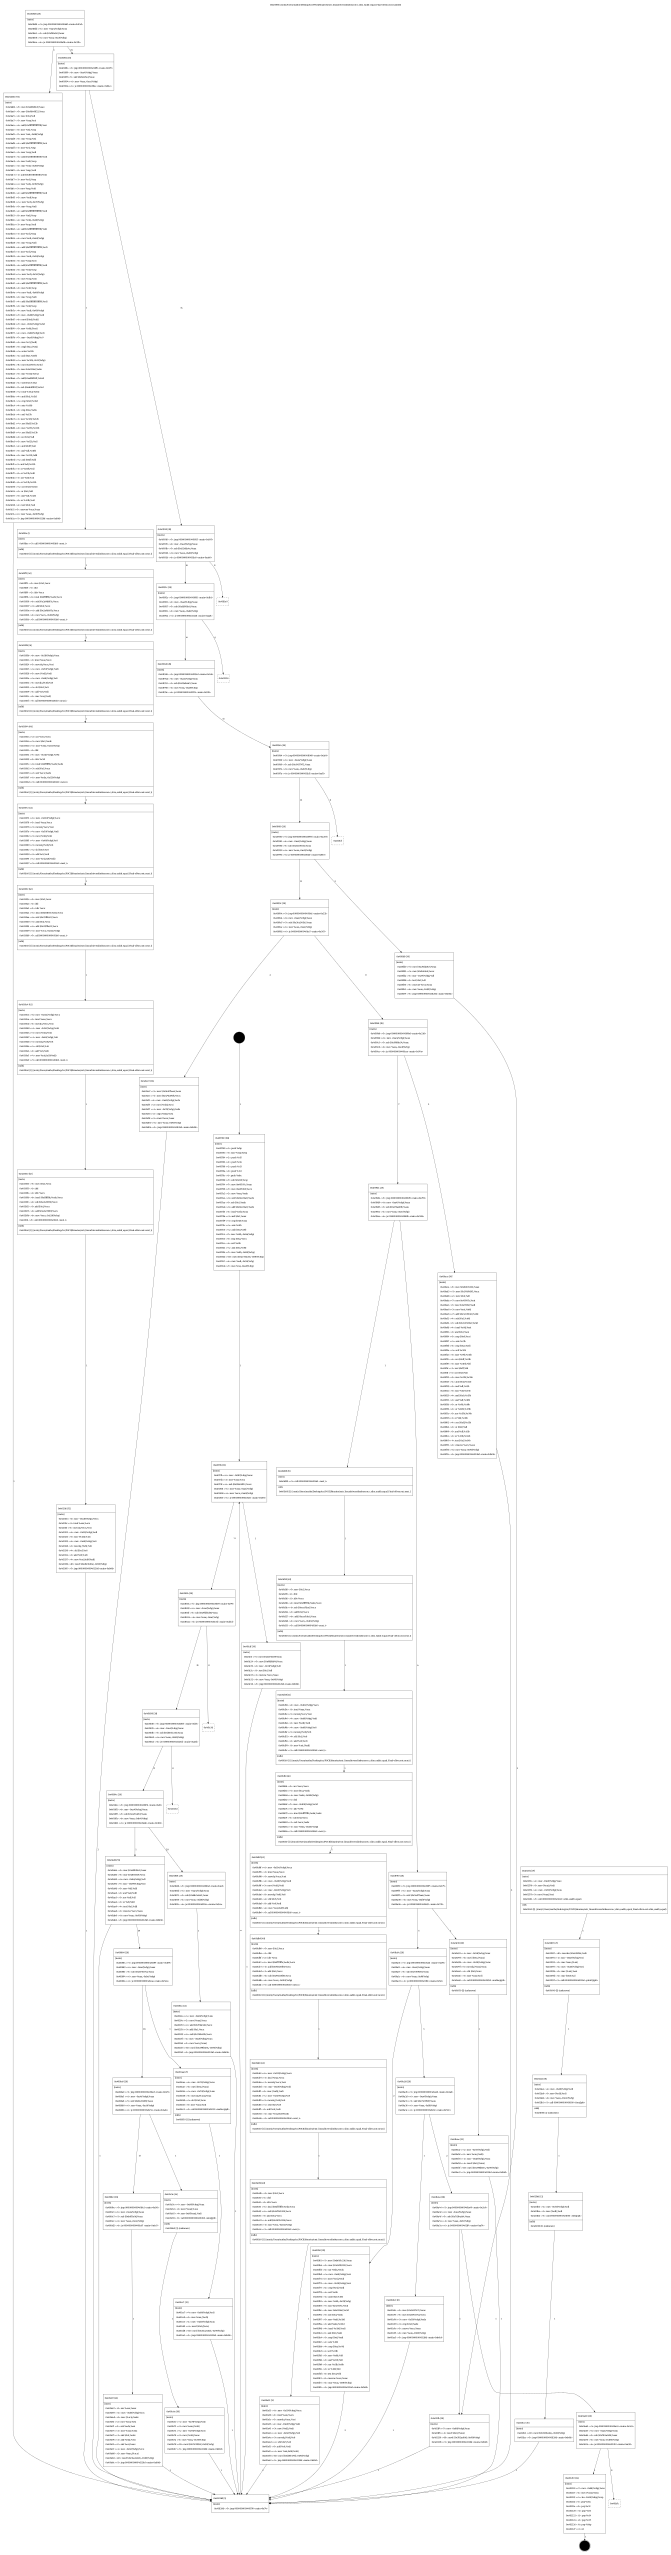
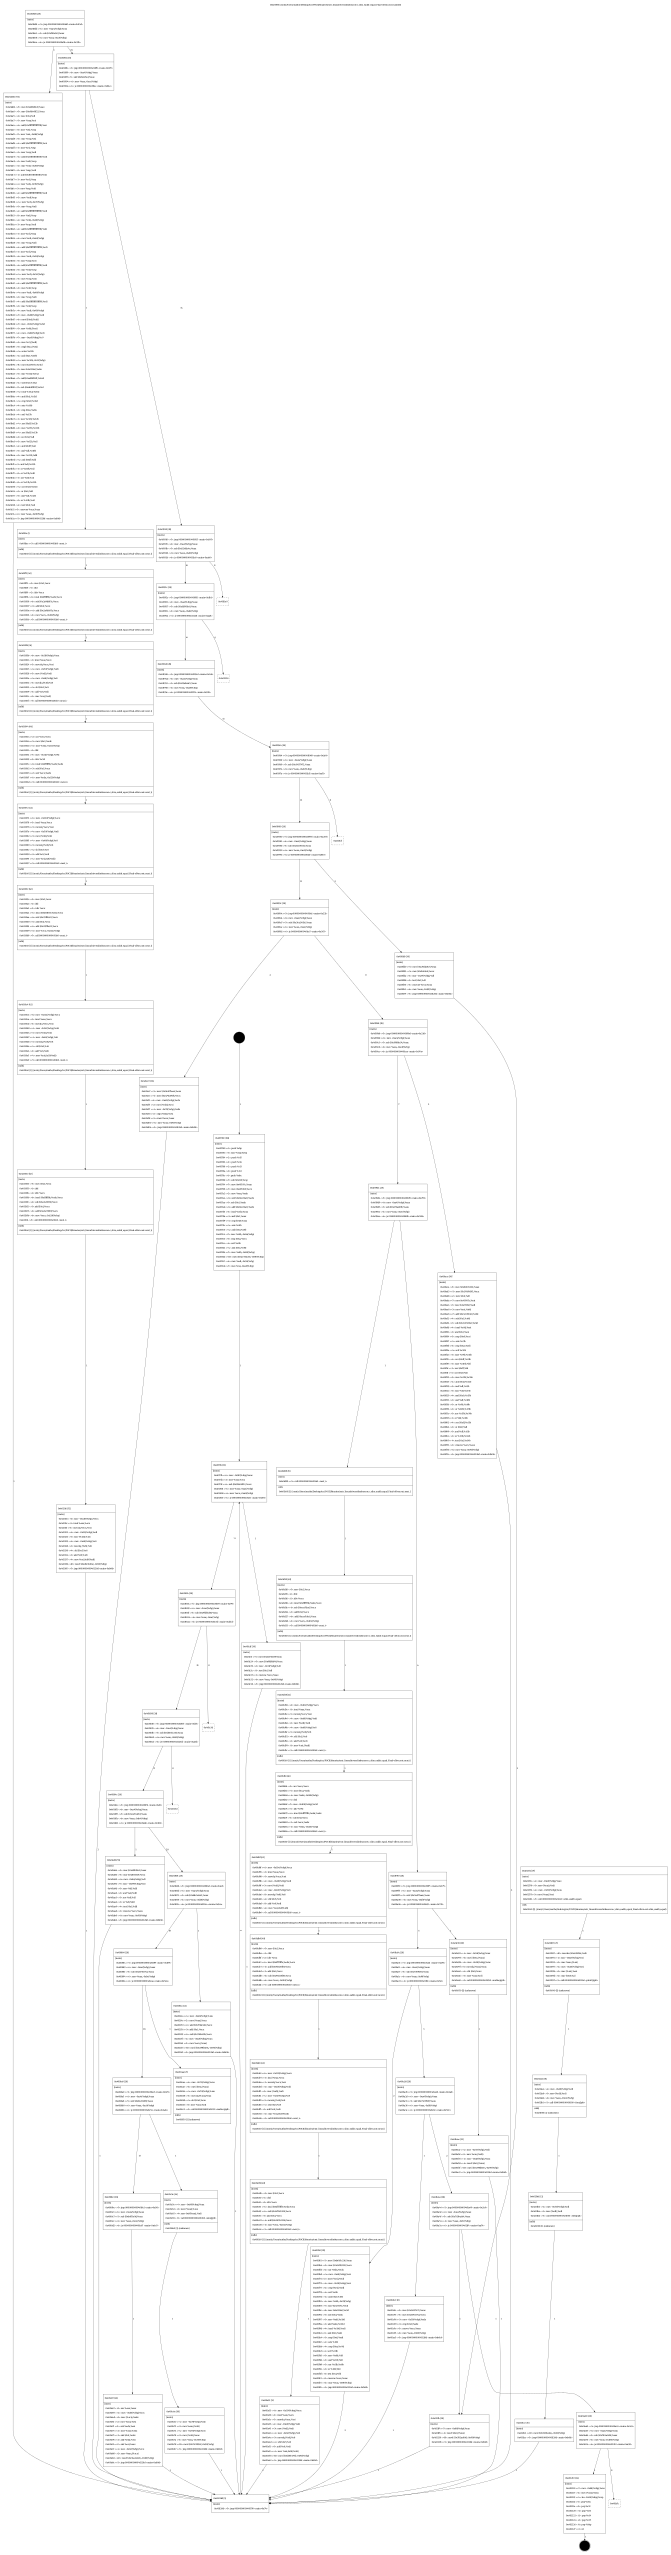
(138, 1936) -> (170, 1928)
(203, 2319) -> none
